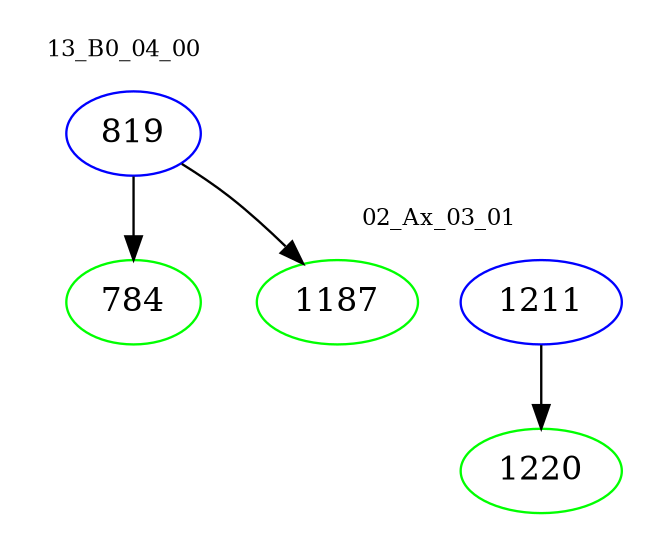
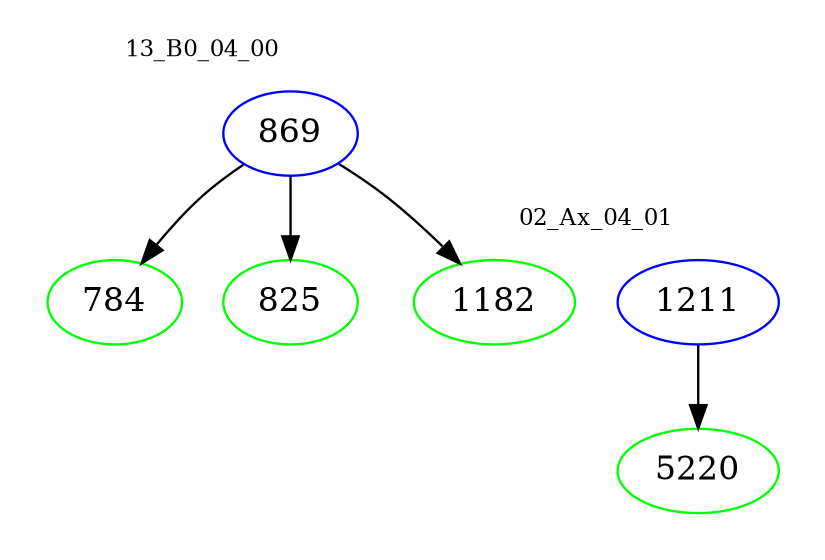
(134, 134) -> (291, 134)
(439, 219) -> (596, 219)
none -> (291, 302)
(337, 302) -> (494, 302)
(541, 471) -> (698, 471)
